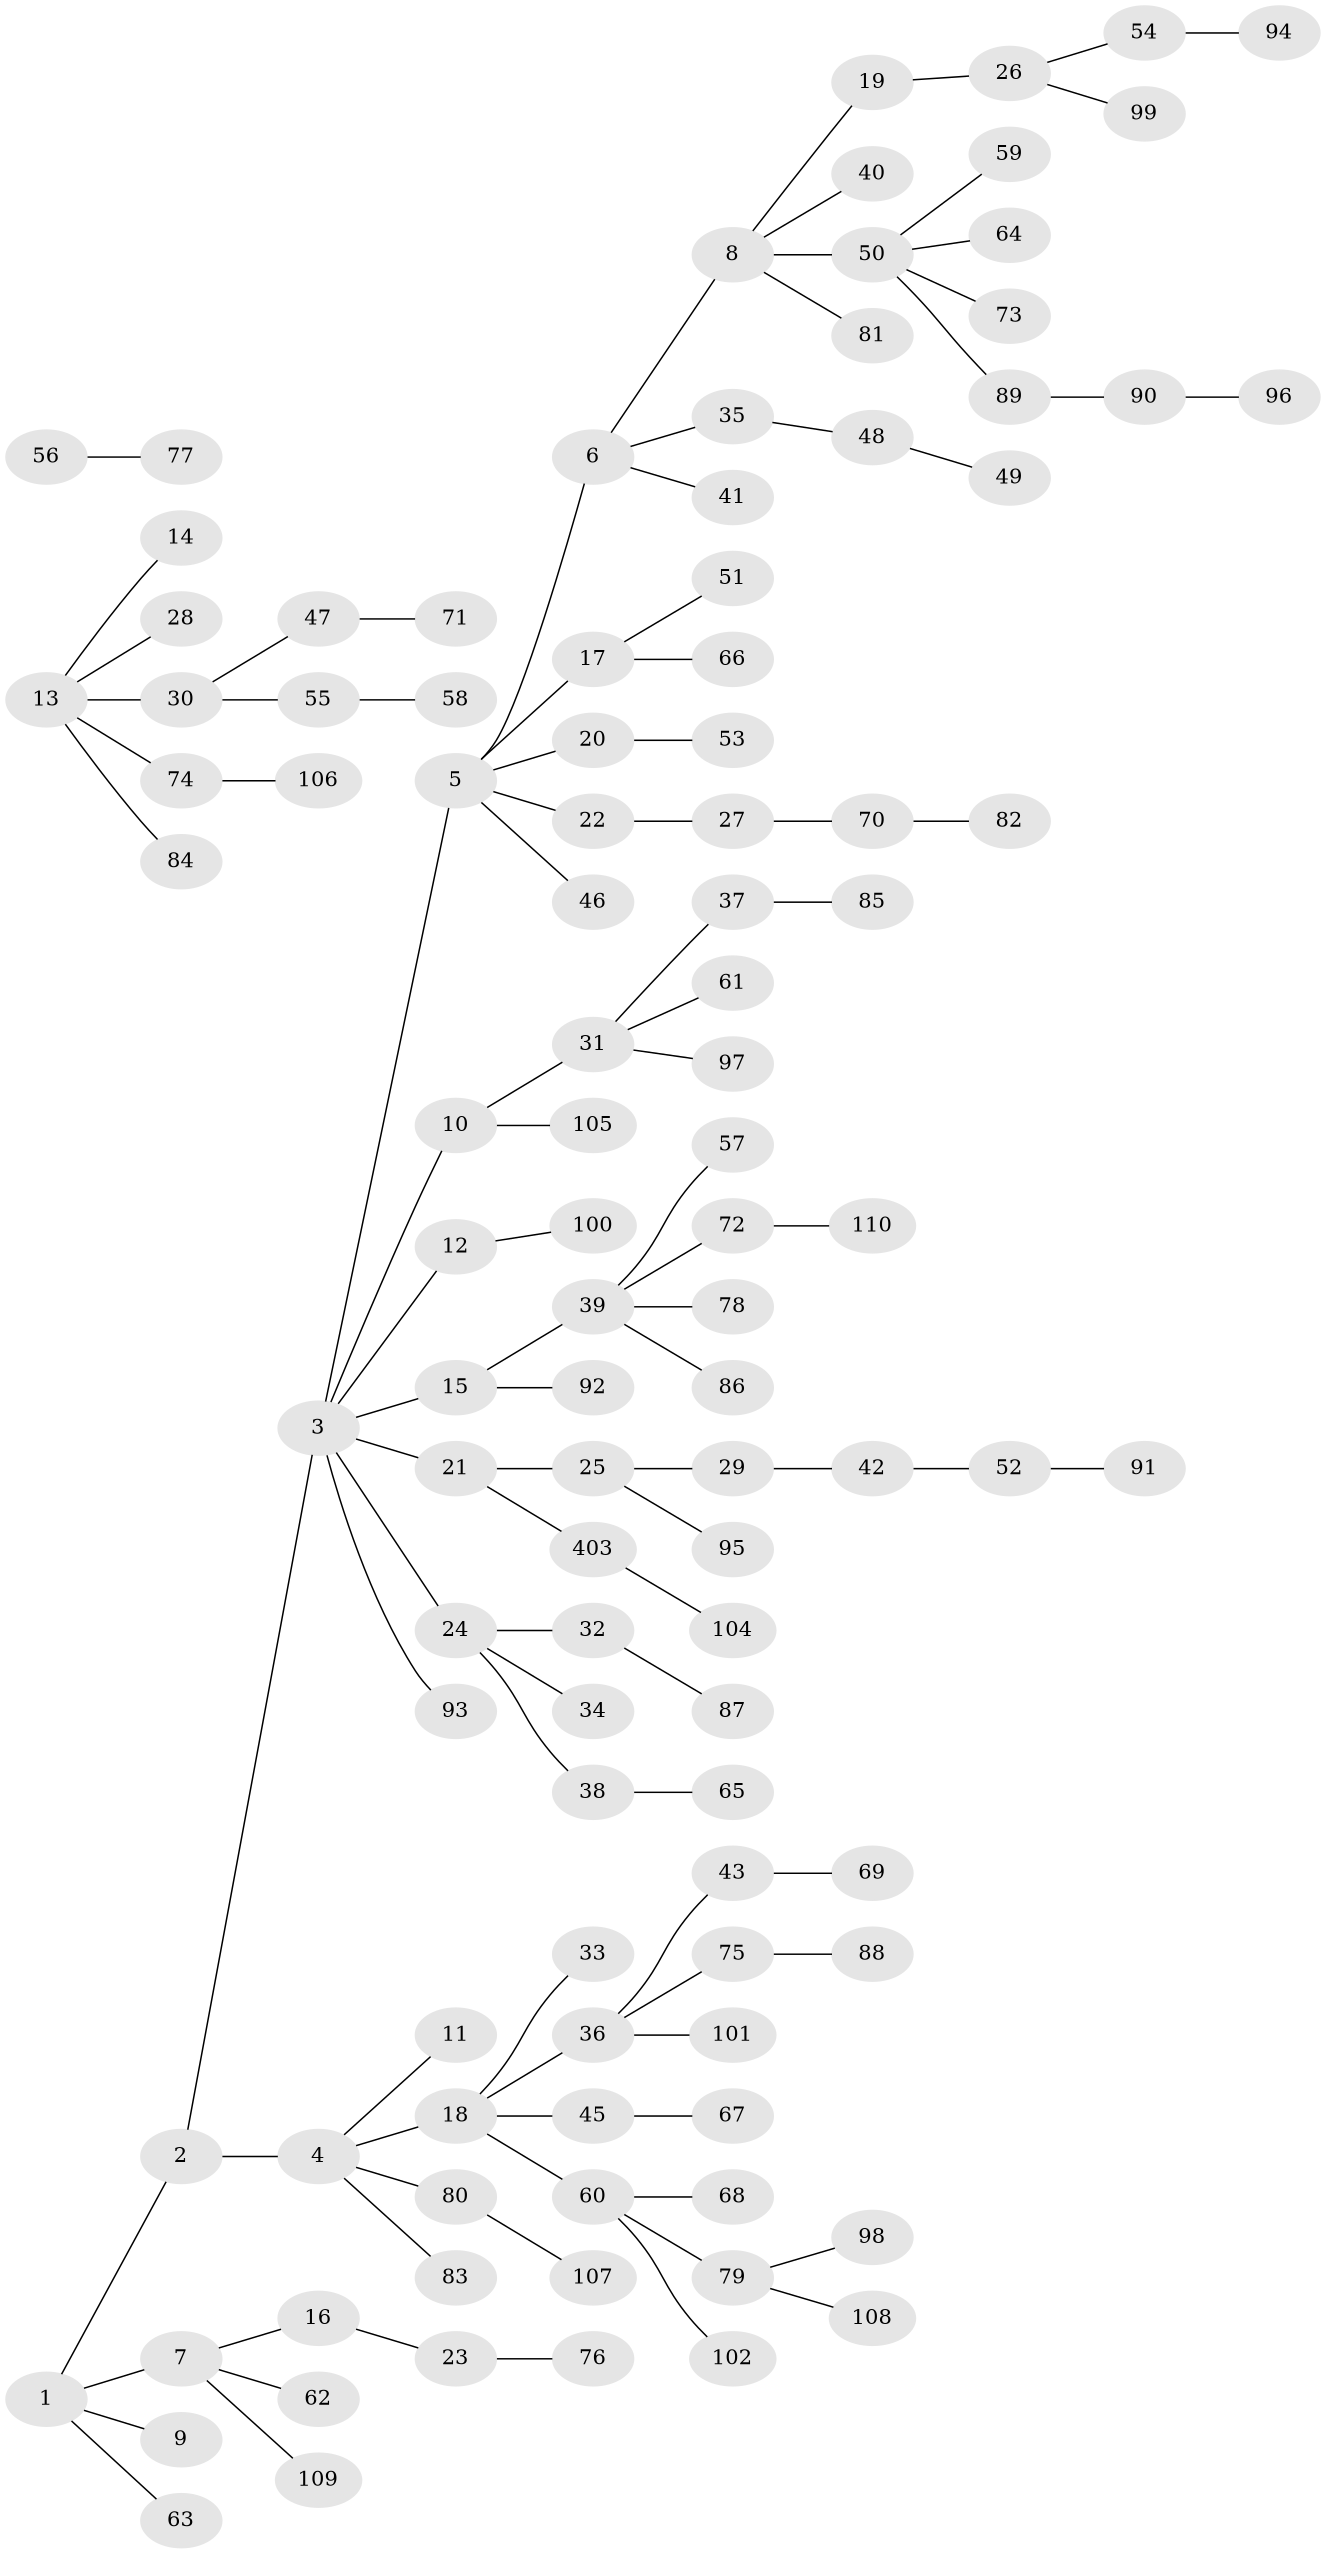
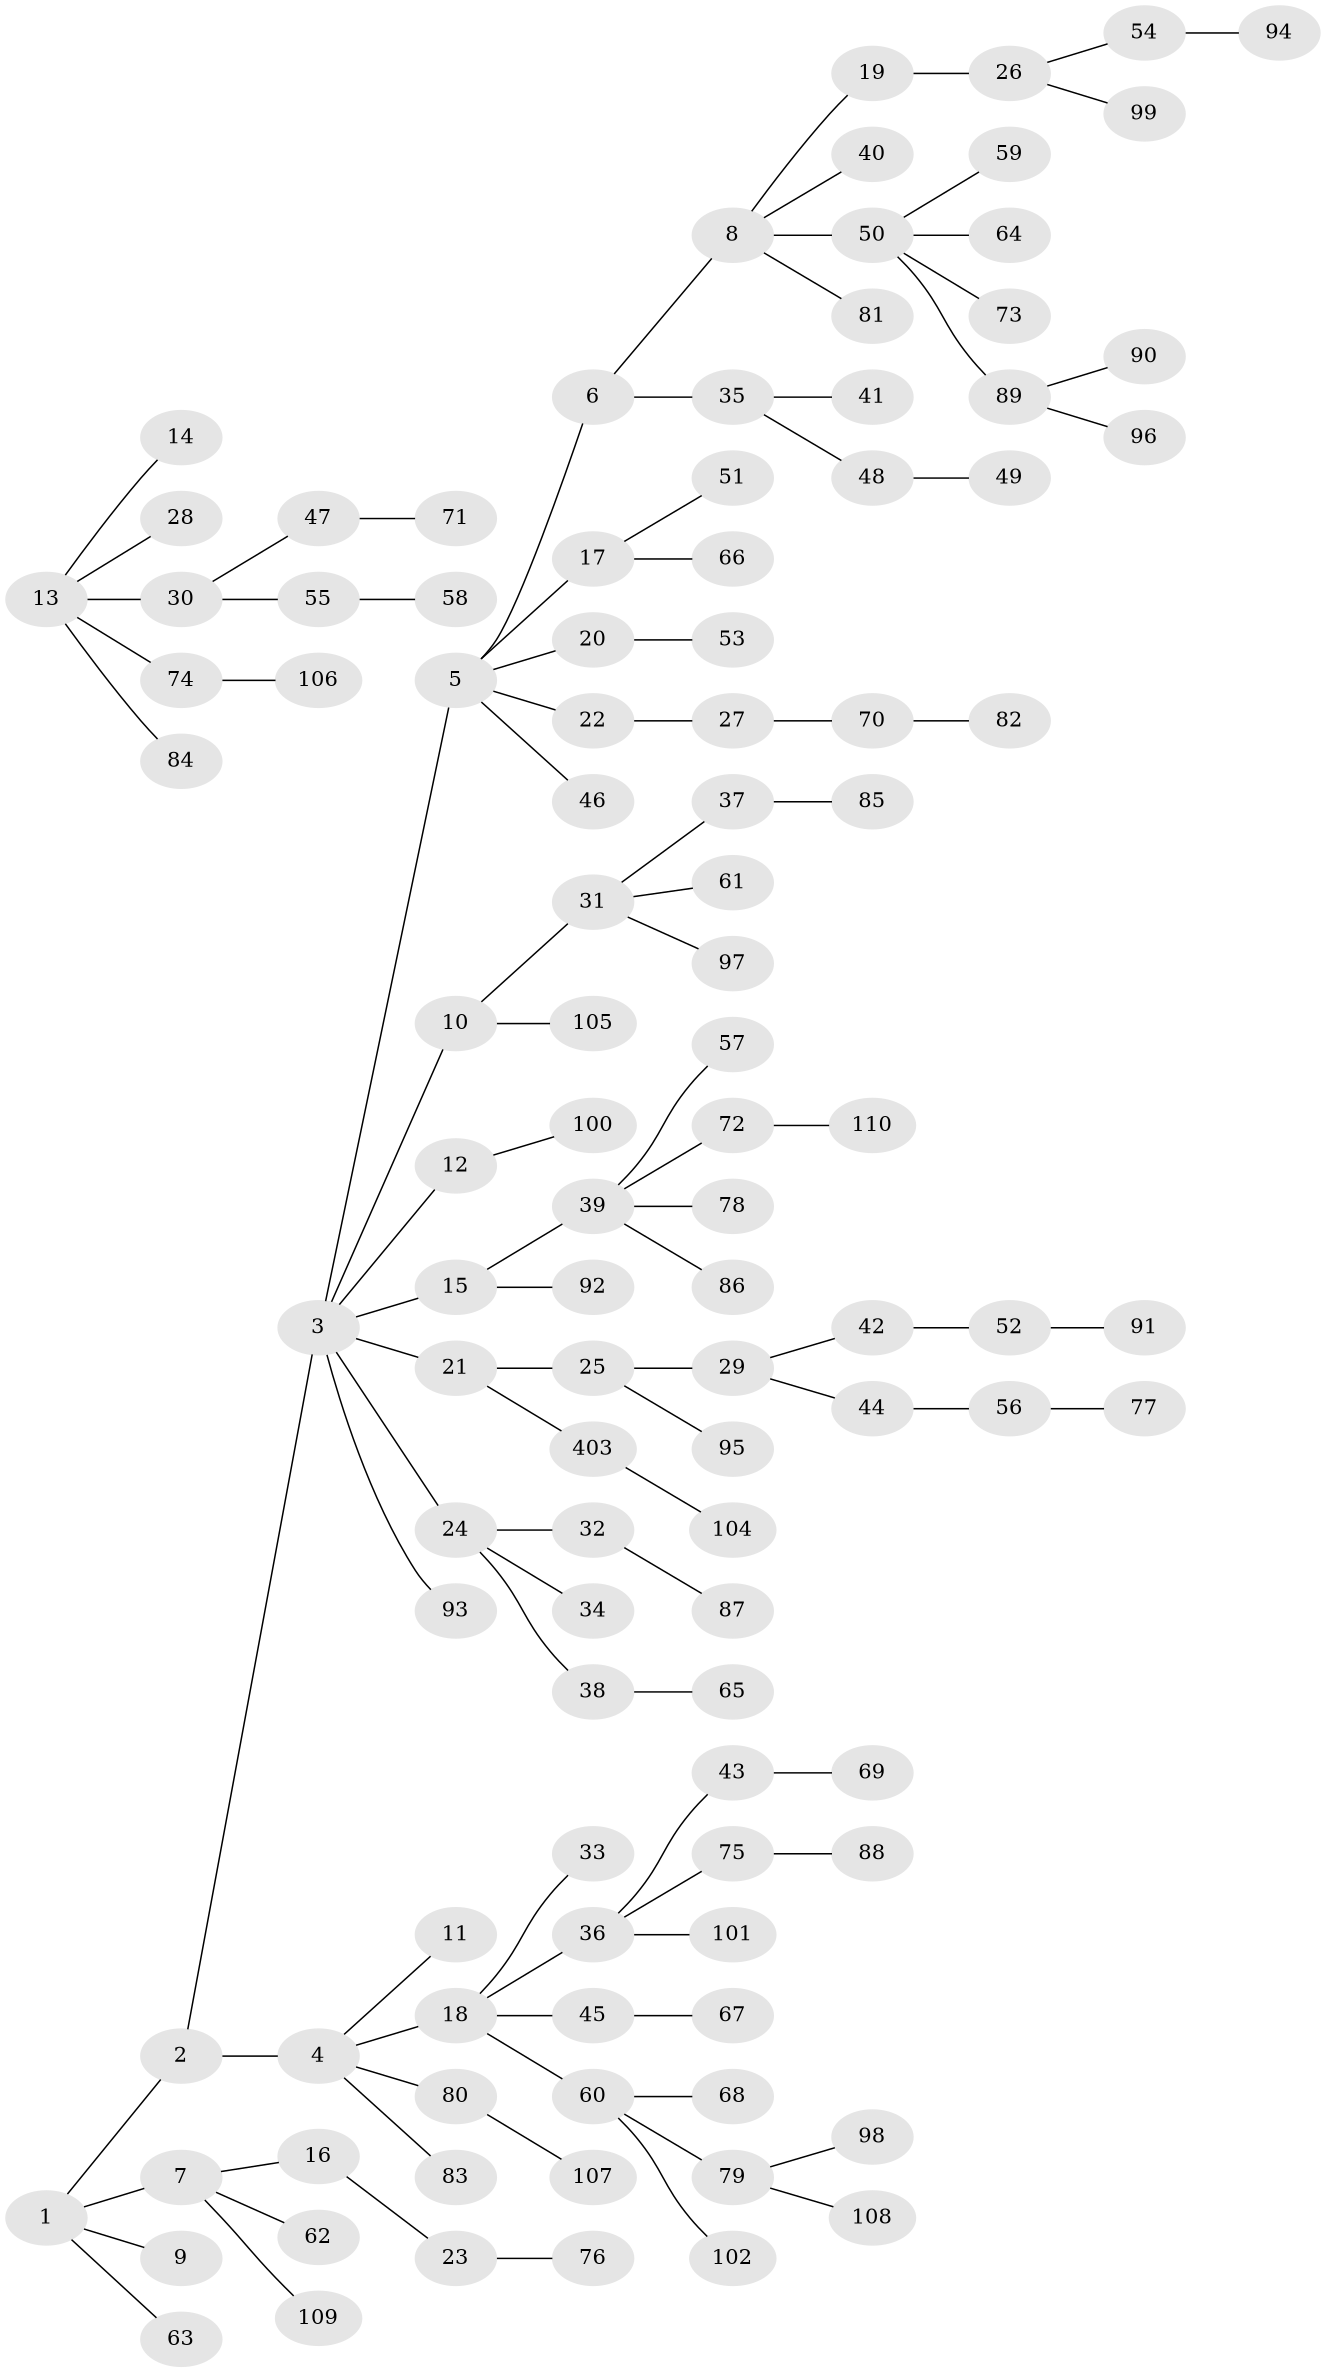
(1212, 397) -> (1077, 417)
(663, 477) -> (803, 397)
none -> (872, 1409)
